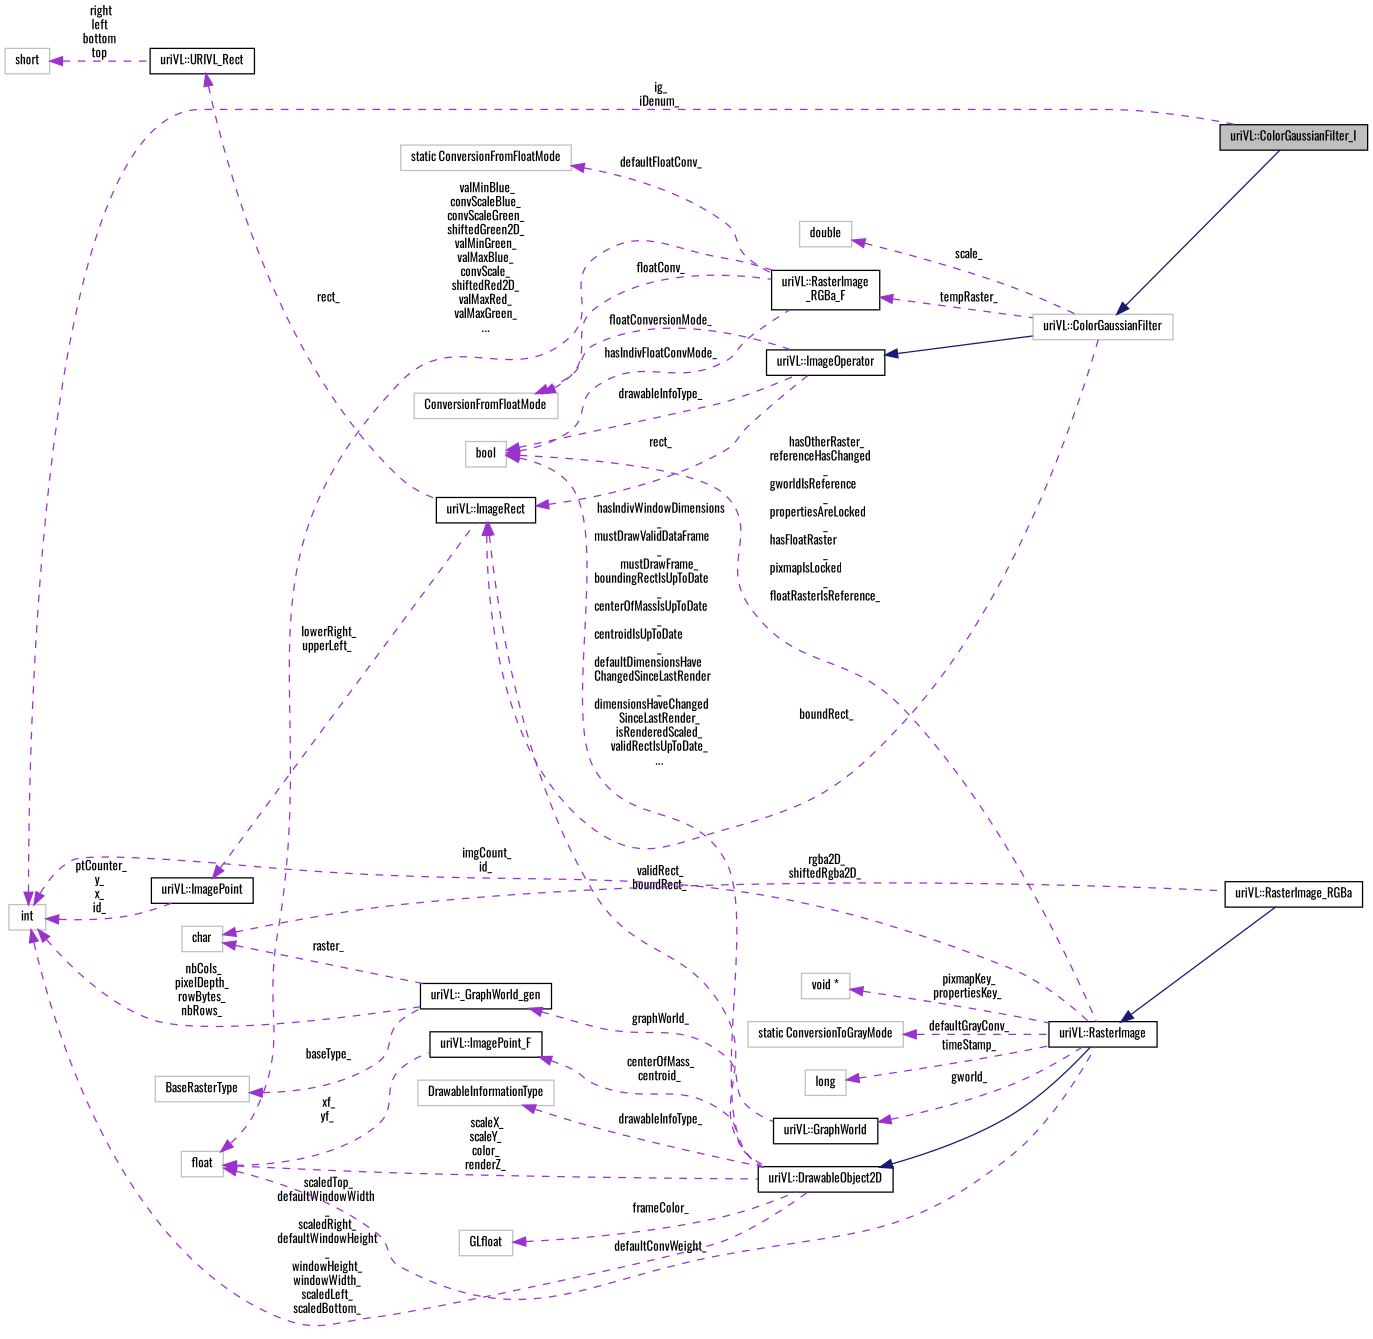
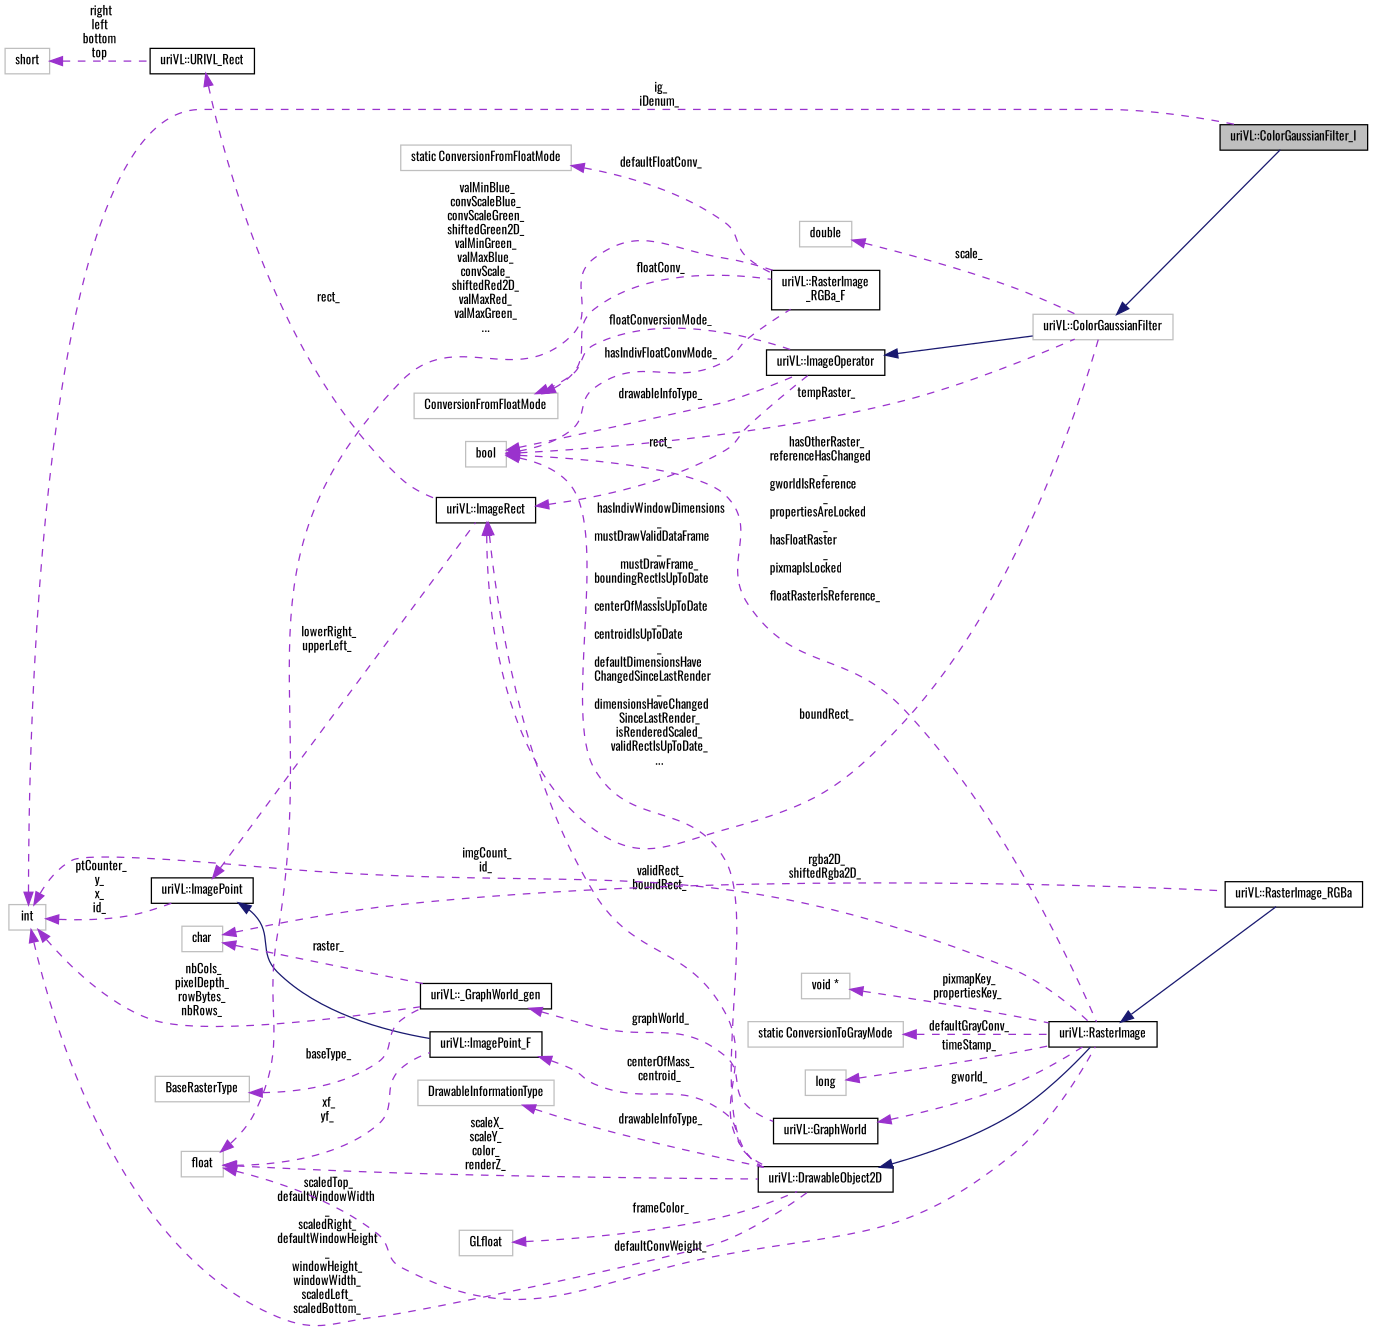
(963, 308) -> (803, 422)
none -> (317, 1001)
